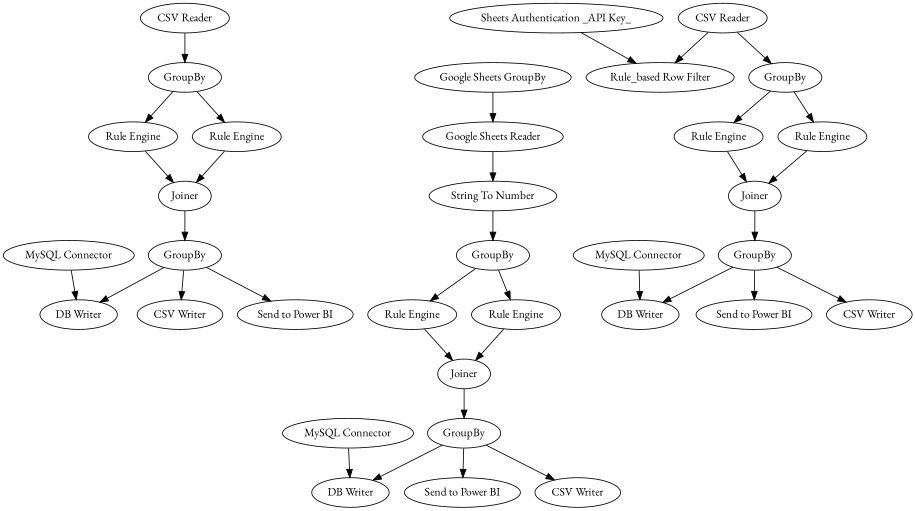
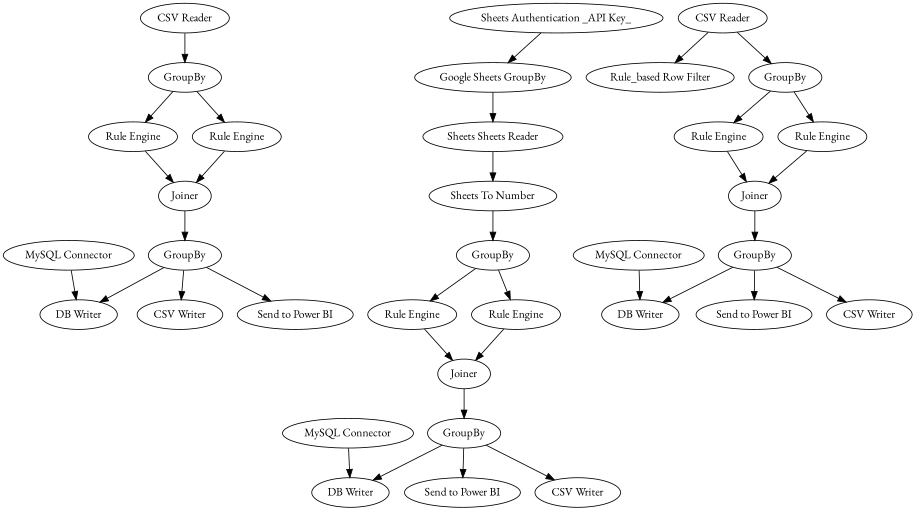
(605, 46) -> (528, 45)
(493, 137) -> (493, 137)
(493, 196) -> (493, 196)
